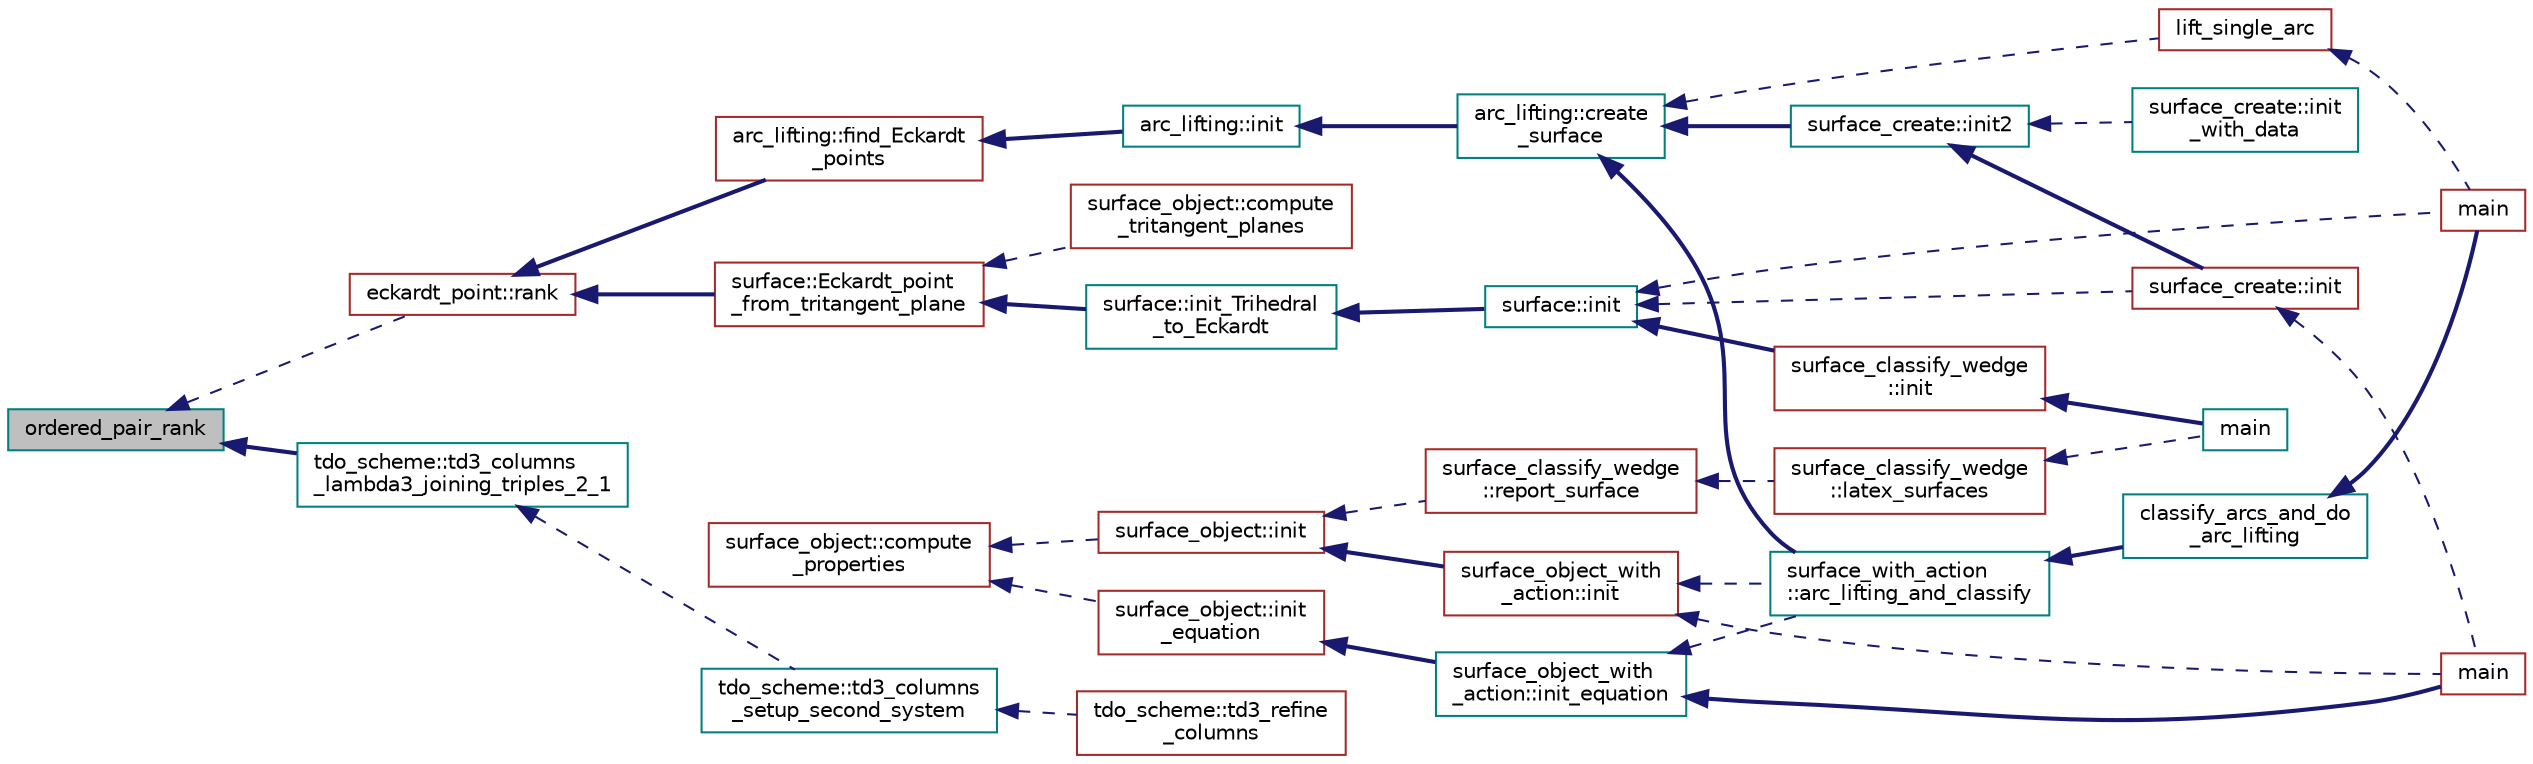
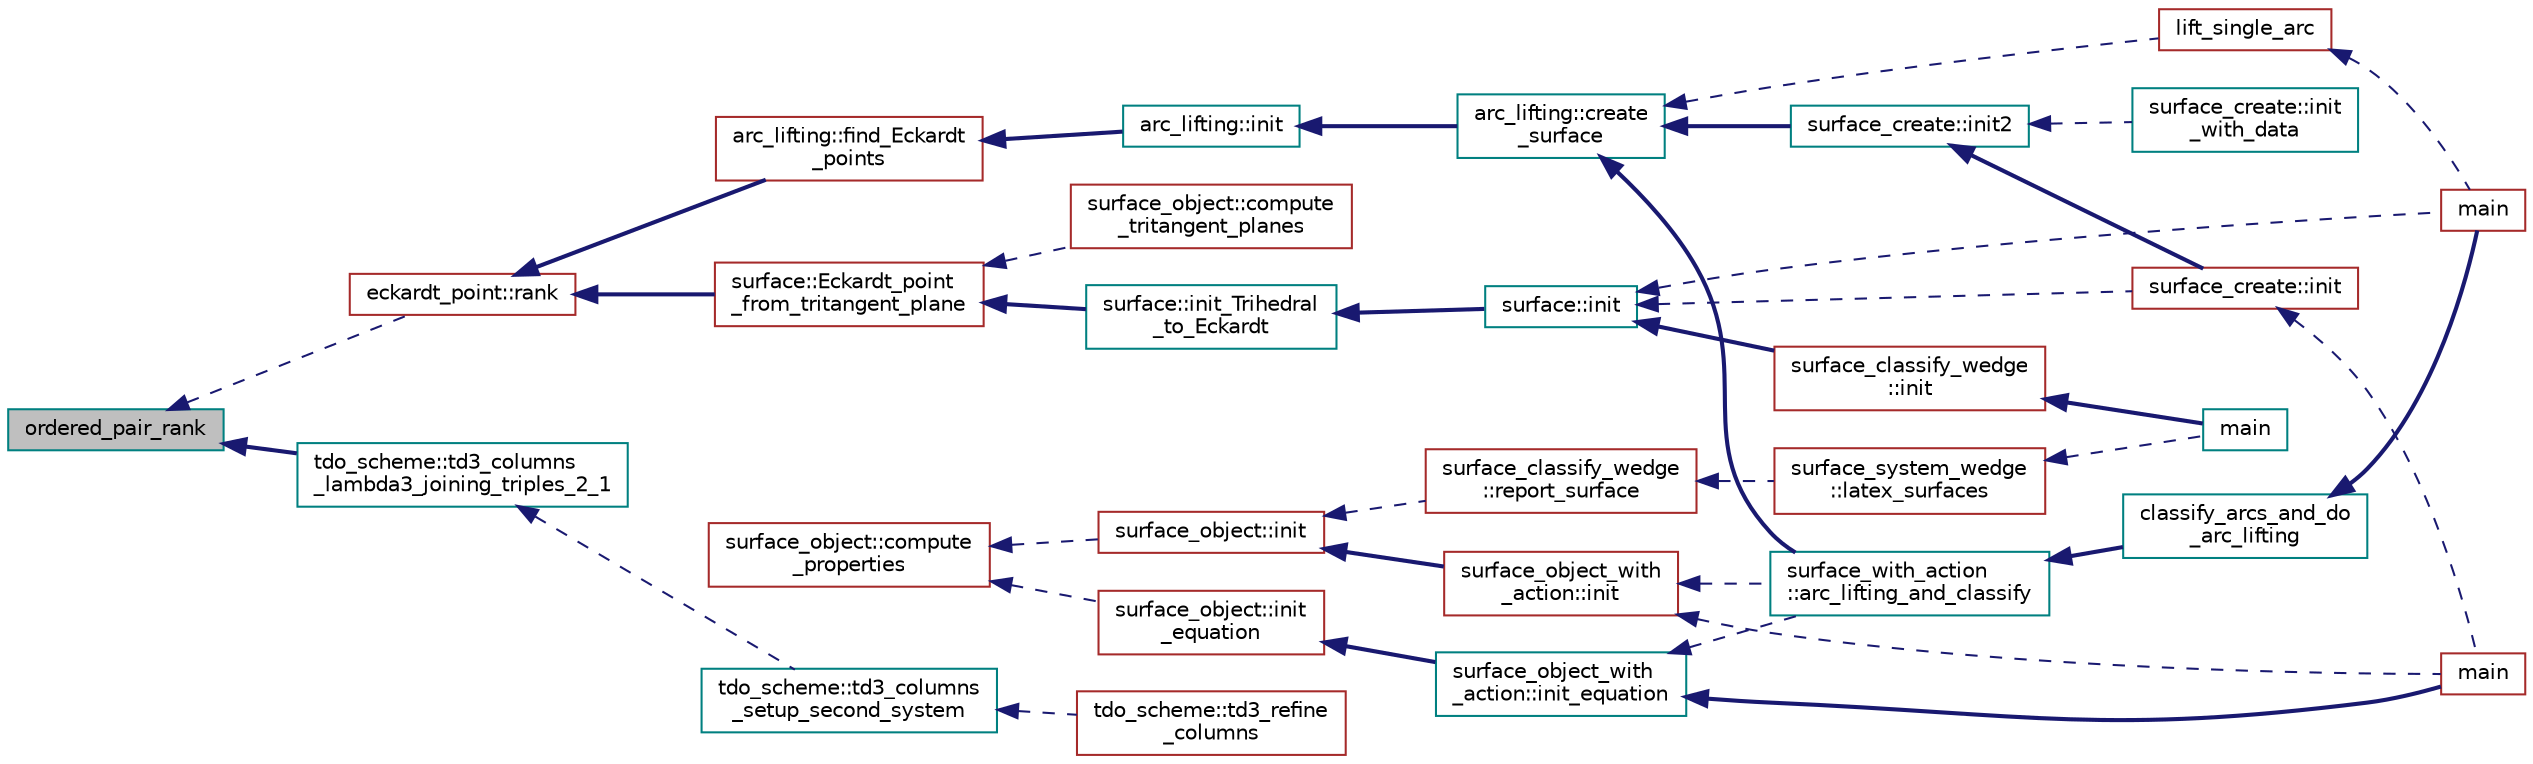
(1910, 481) -> (1910, 481)
